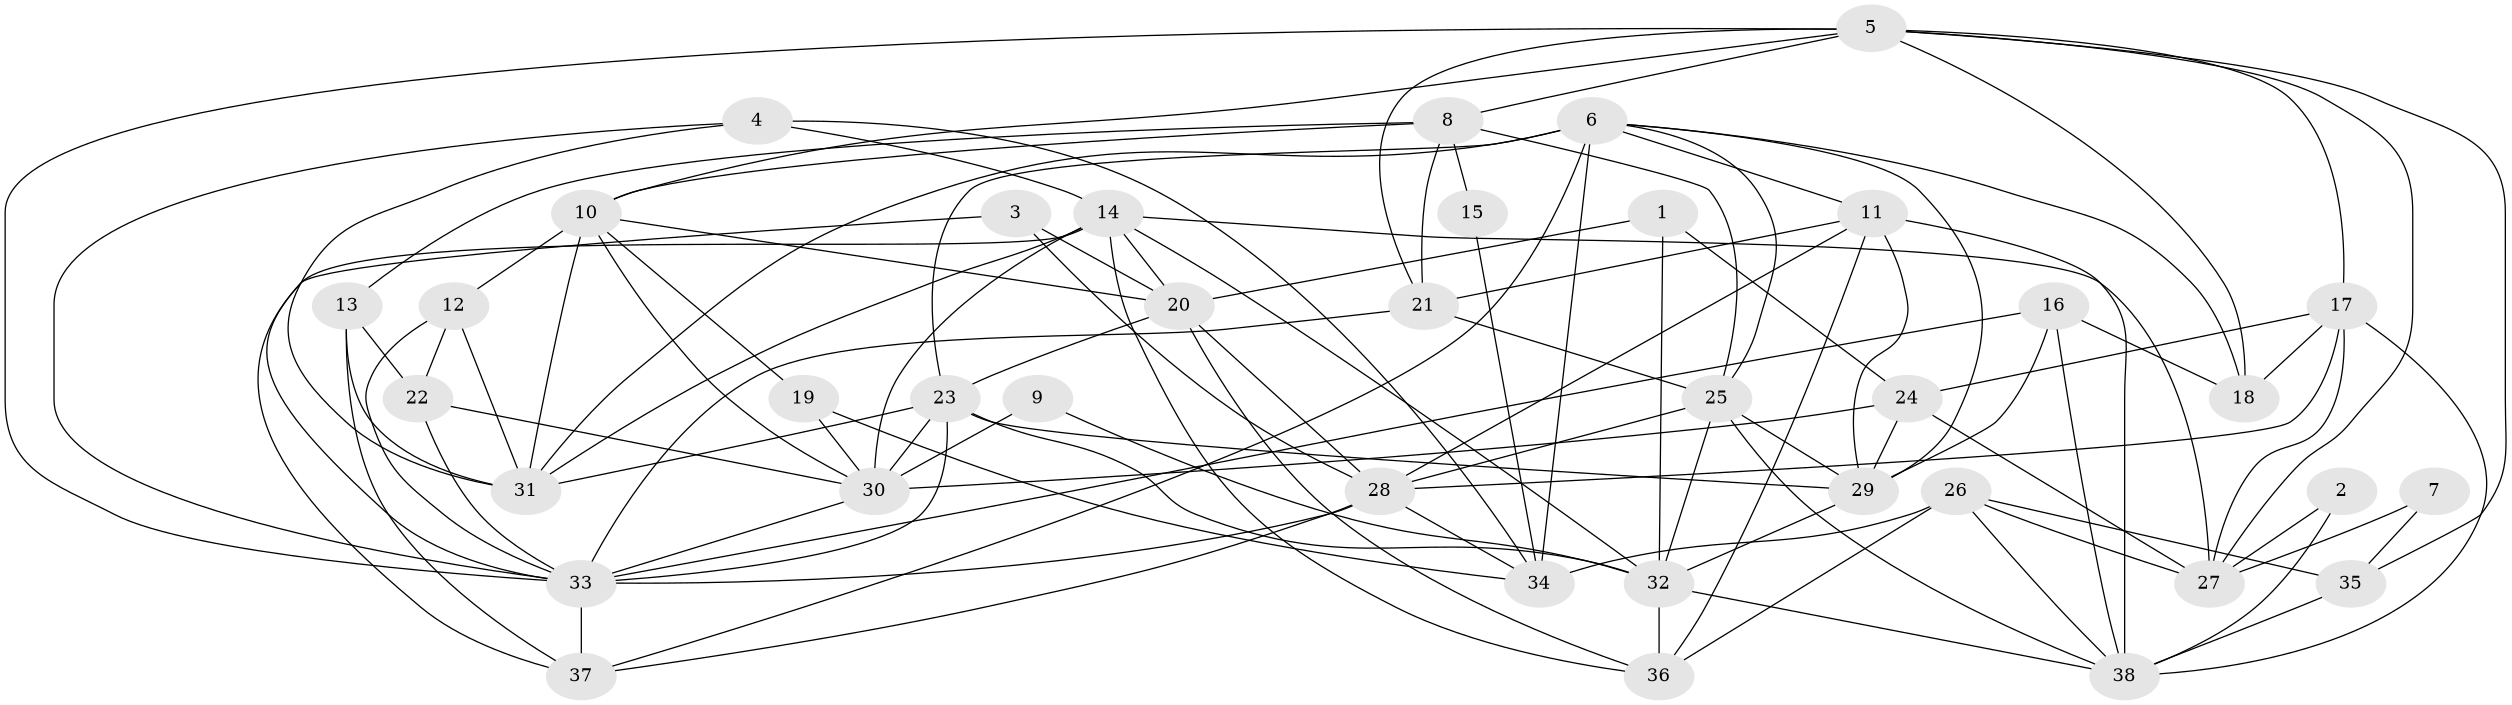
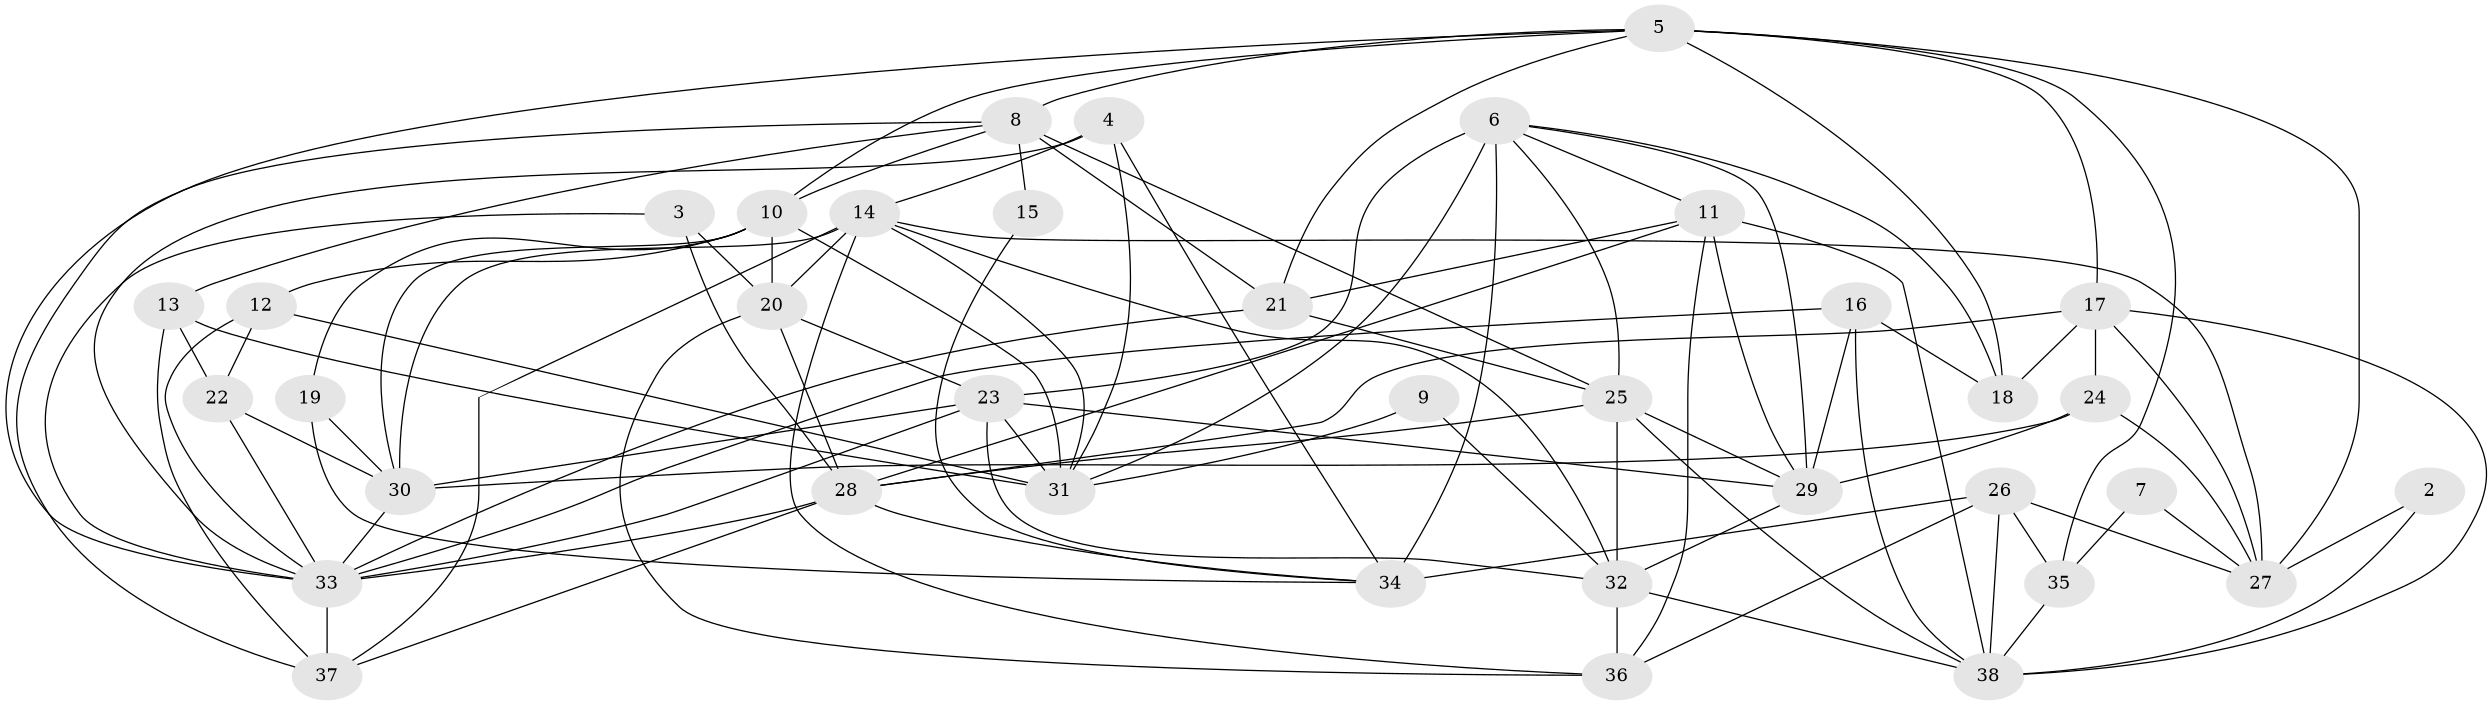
(1663, 213) -> none
(956, 445) -> (1246, 455)
(1128, 495) -> (310, 161)
